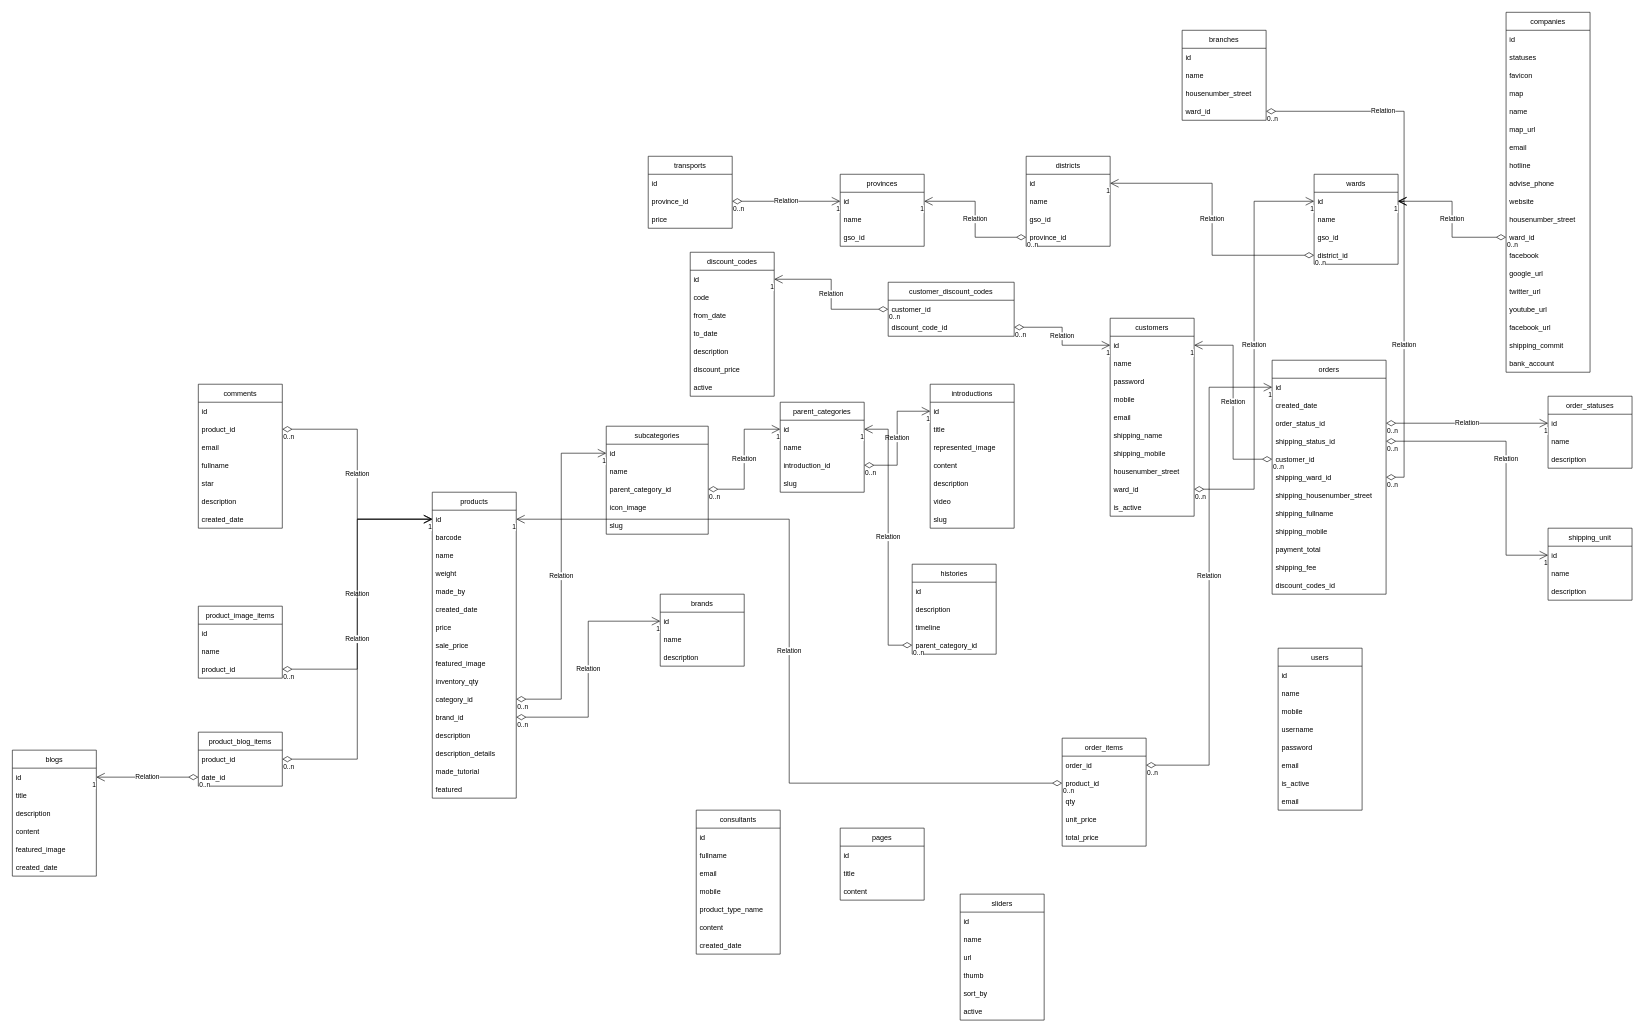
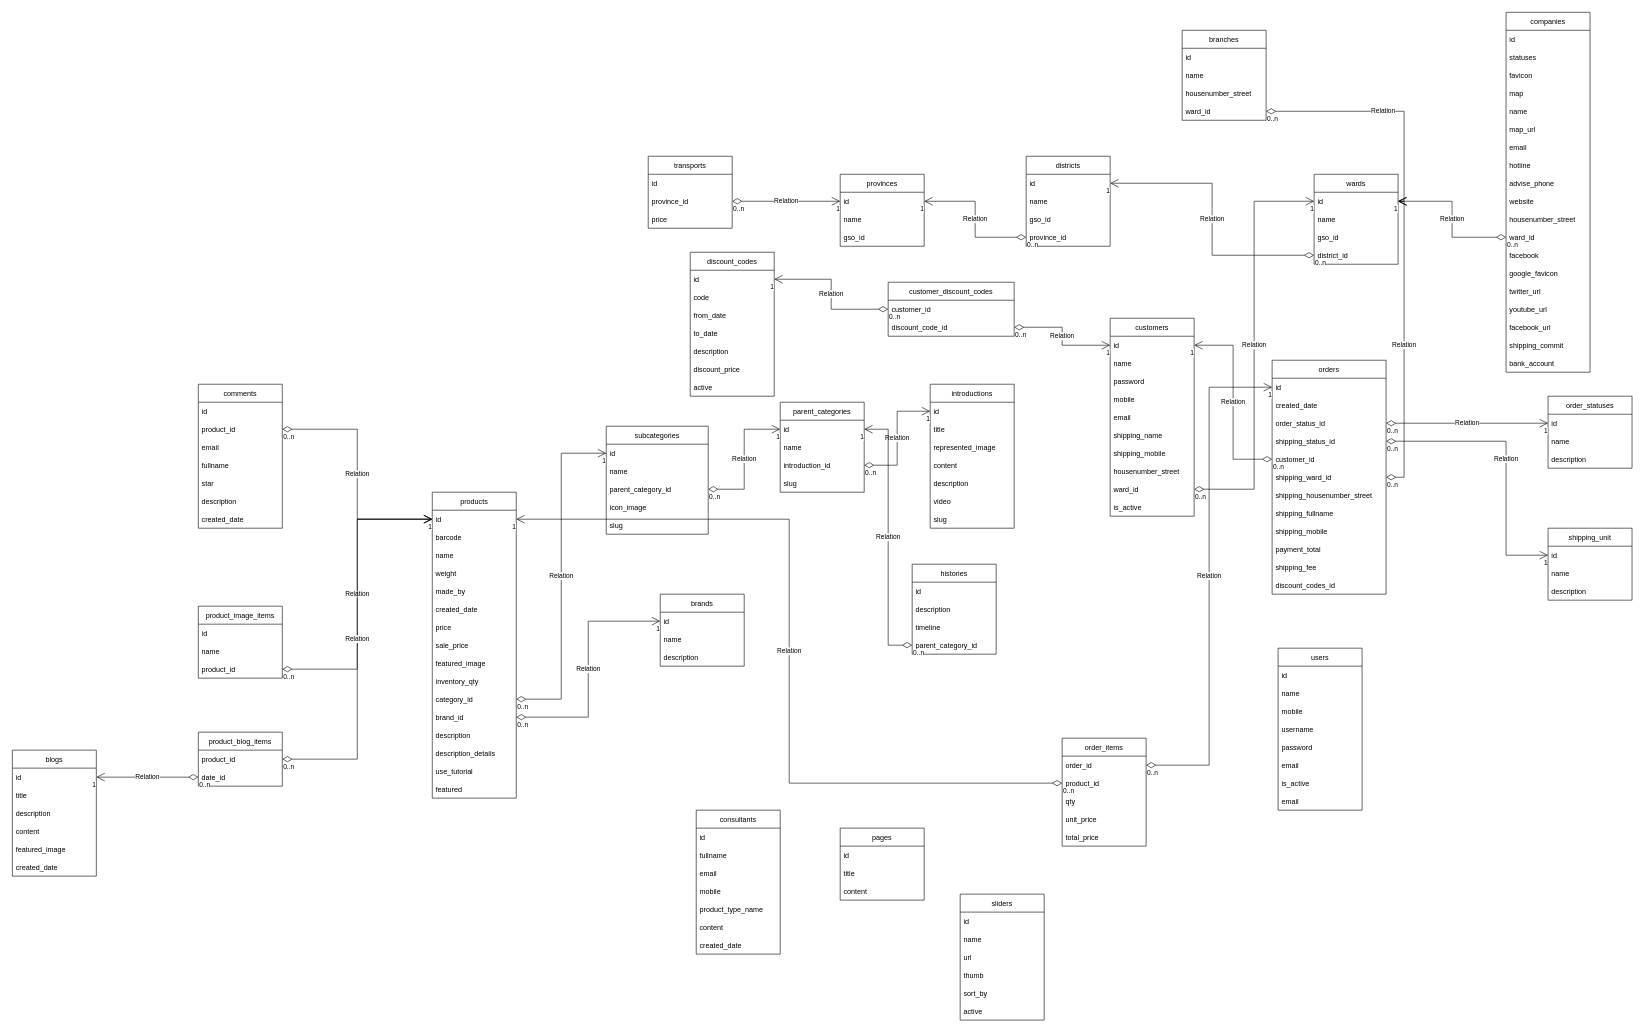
(1528, 274) -> (1536, 274)
(460, 772) -> (458, 772)
